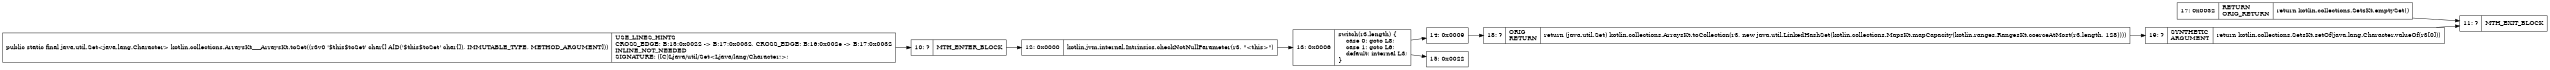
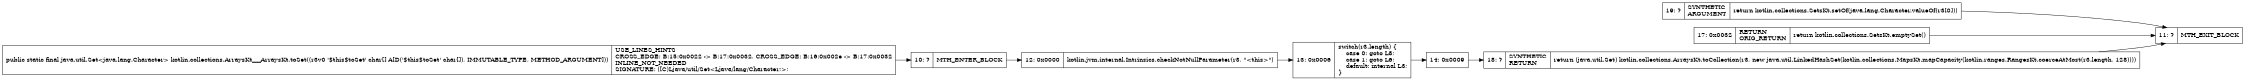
(1517, 32) -> (1528, 57)
(2136, 36) -> (2130, 49)
(1447, 59) -> none
